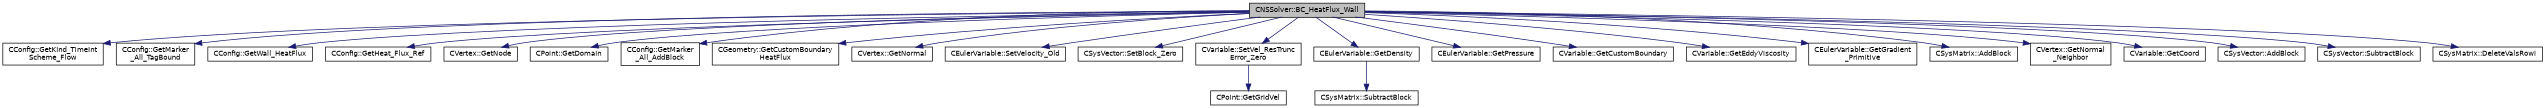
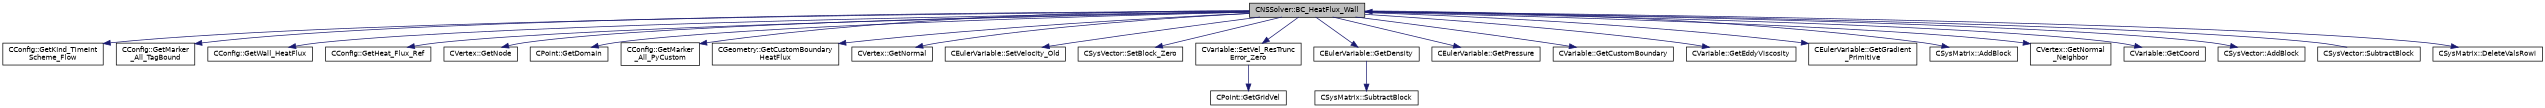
(1847, 21) -> (1860, 21)
(660, 54) -> (660, 54)
